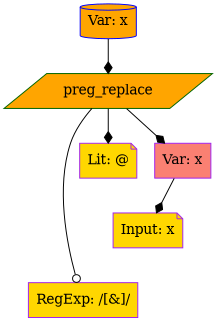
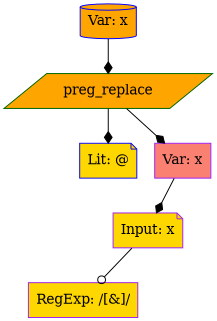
(108, 161) -> (108, 161)
(64, 188) -> (118, 263)
